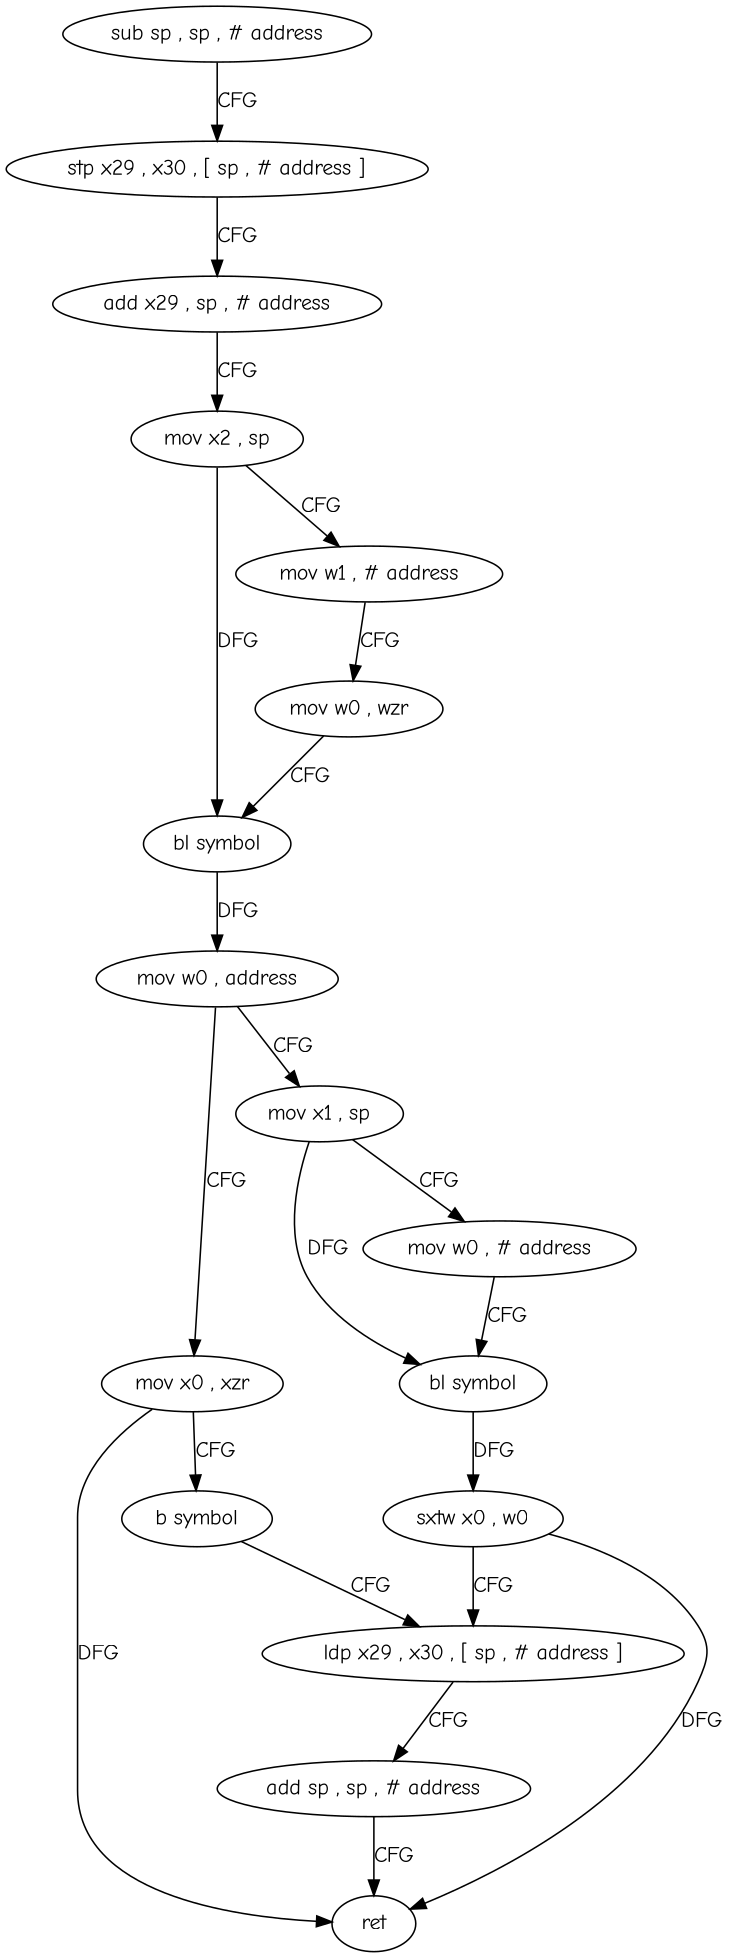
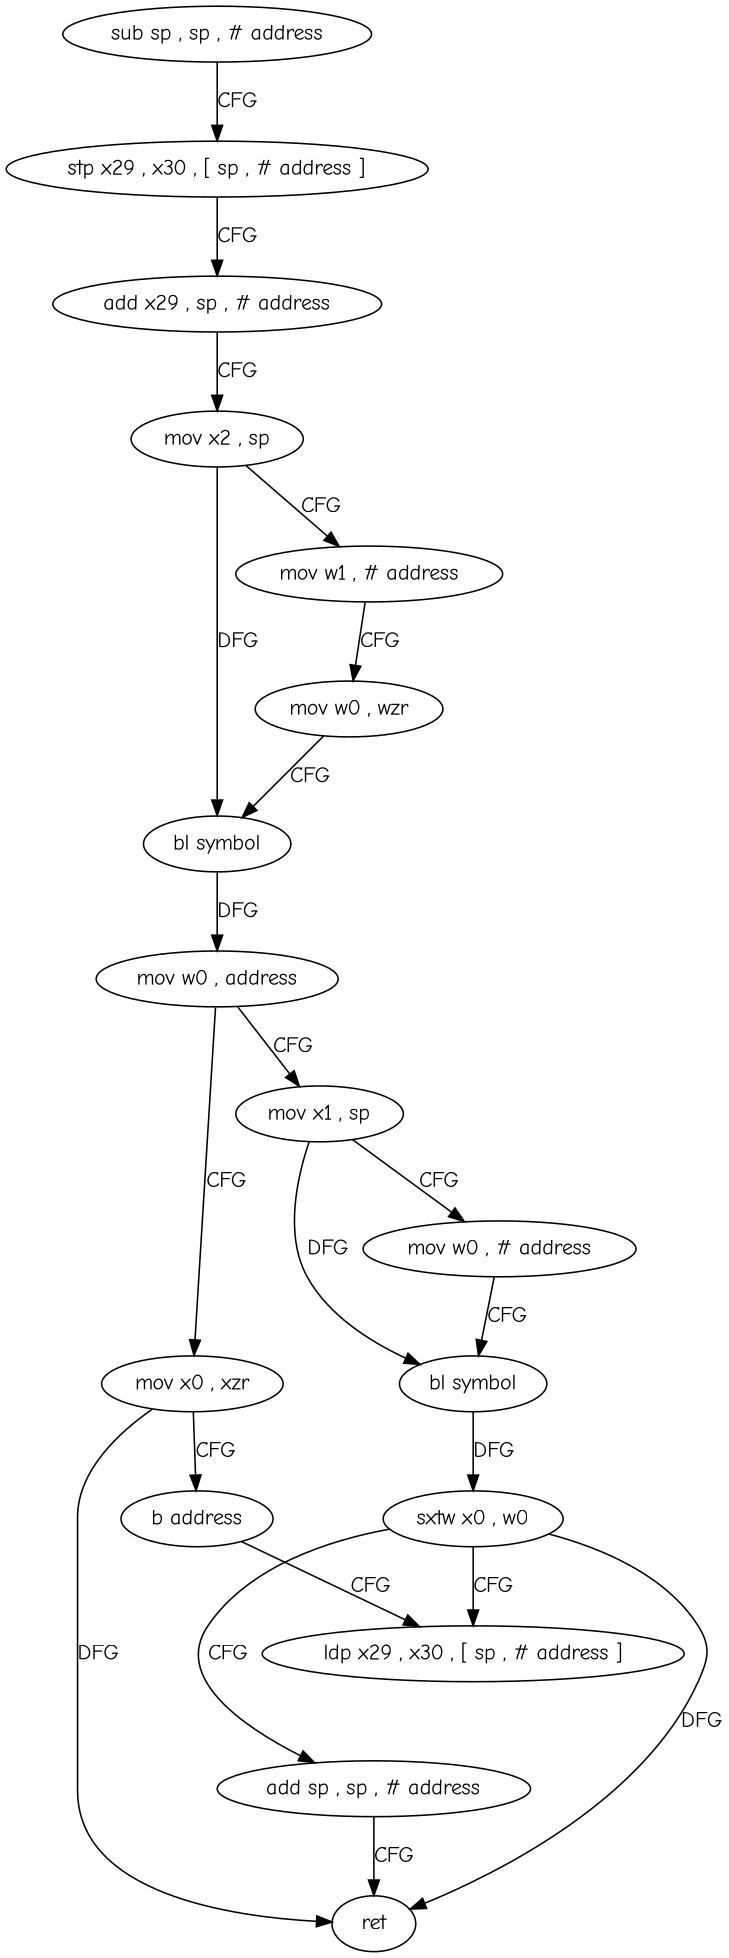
(197, 1519) -> (197, 1519)
(428, 1715) -> (218, 1614)
